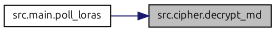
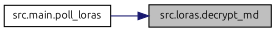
(210, 16) -> (210, 16)
